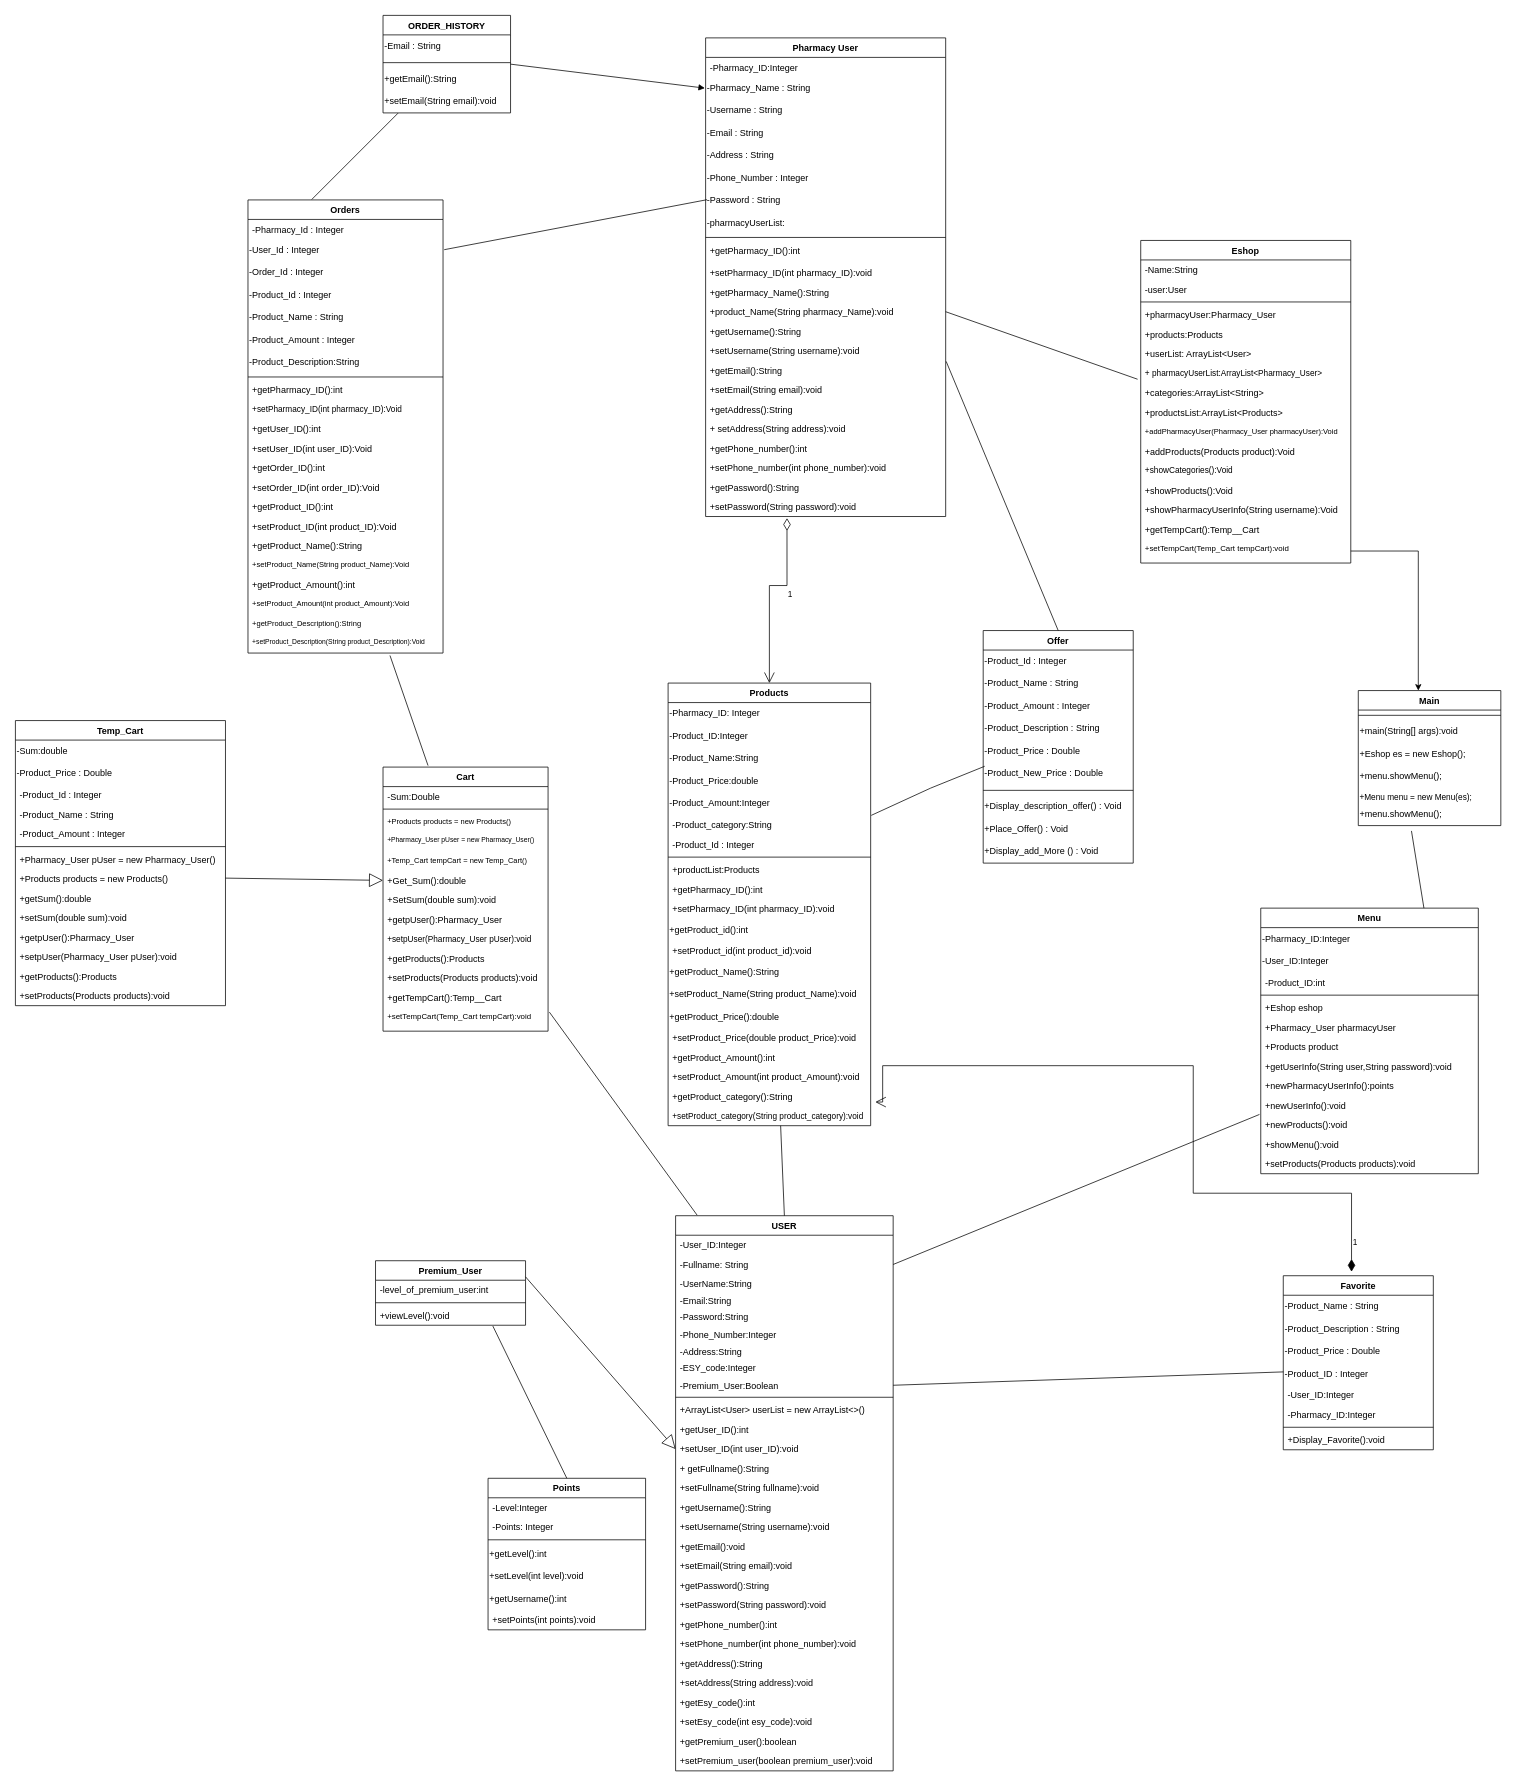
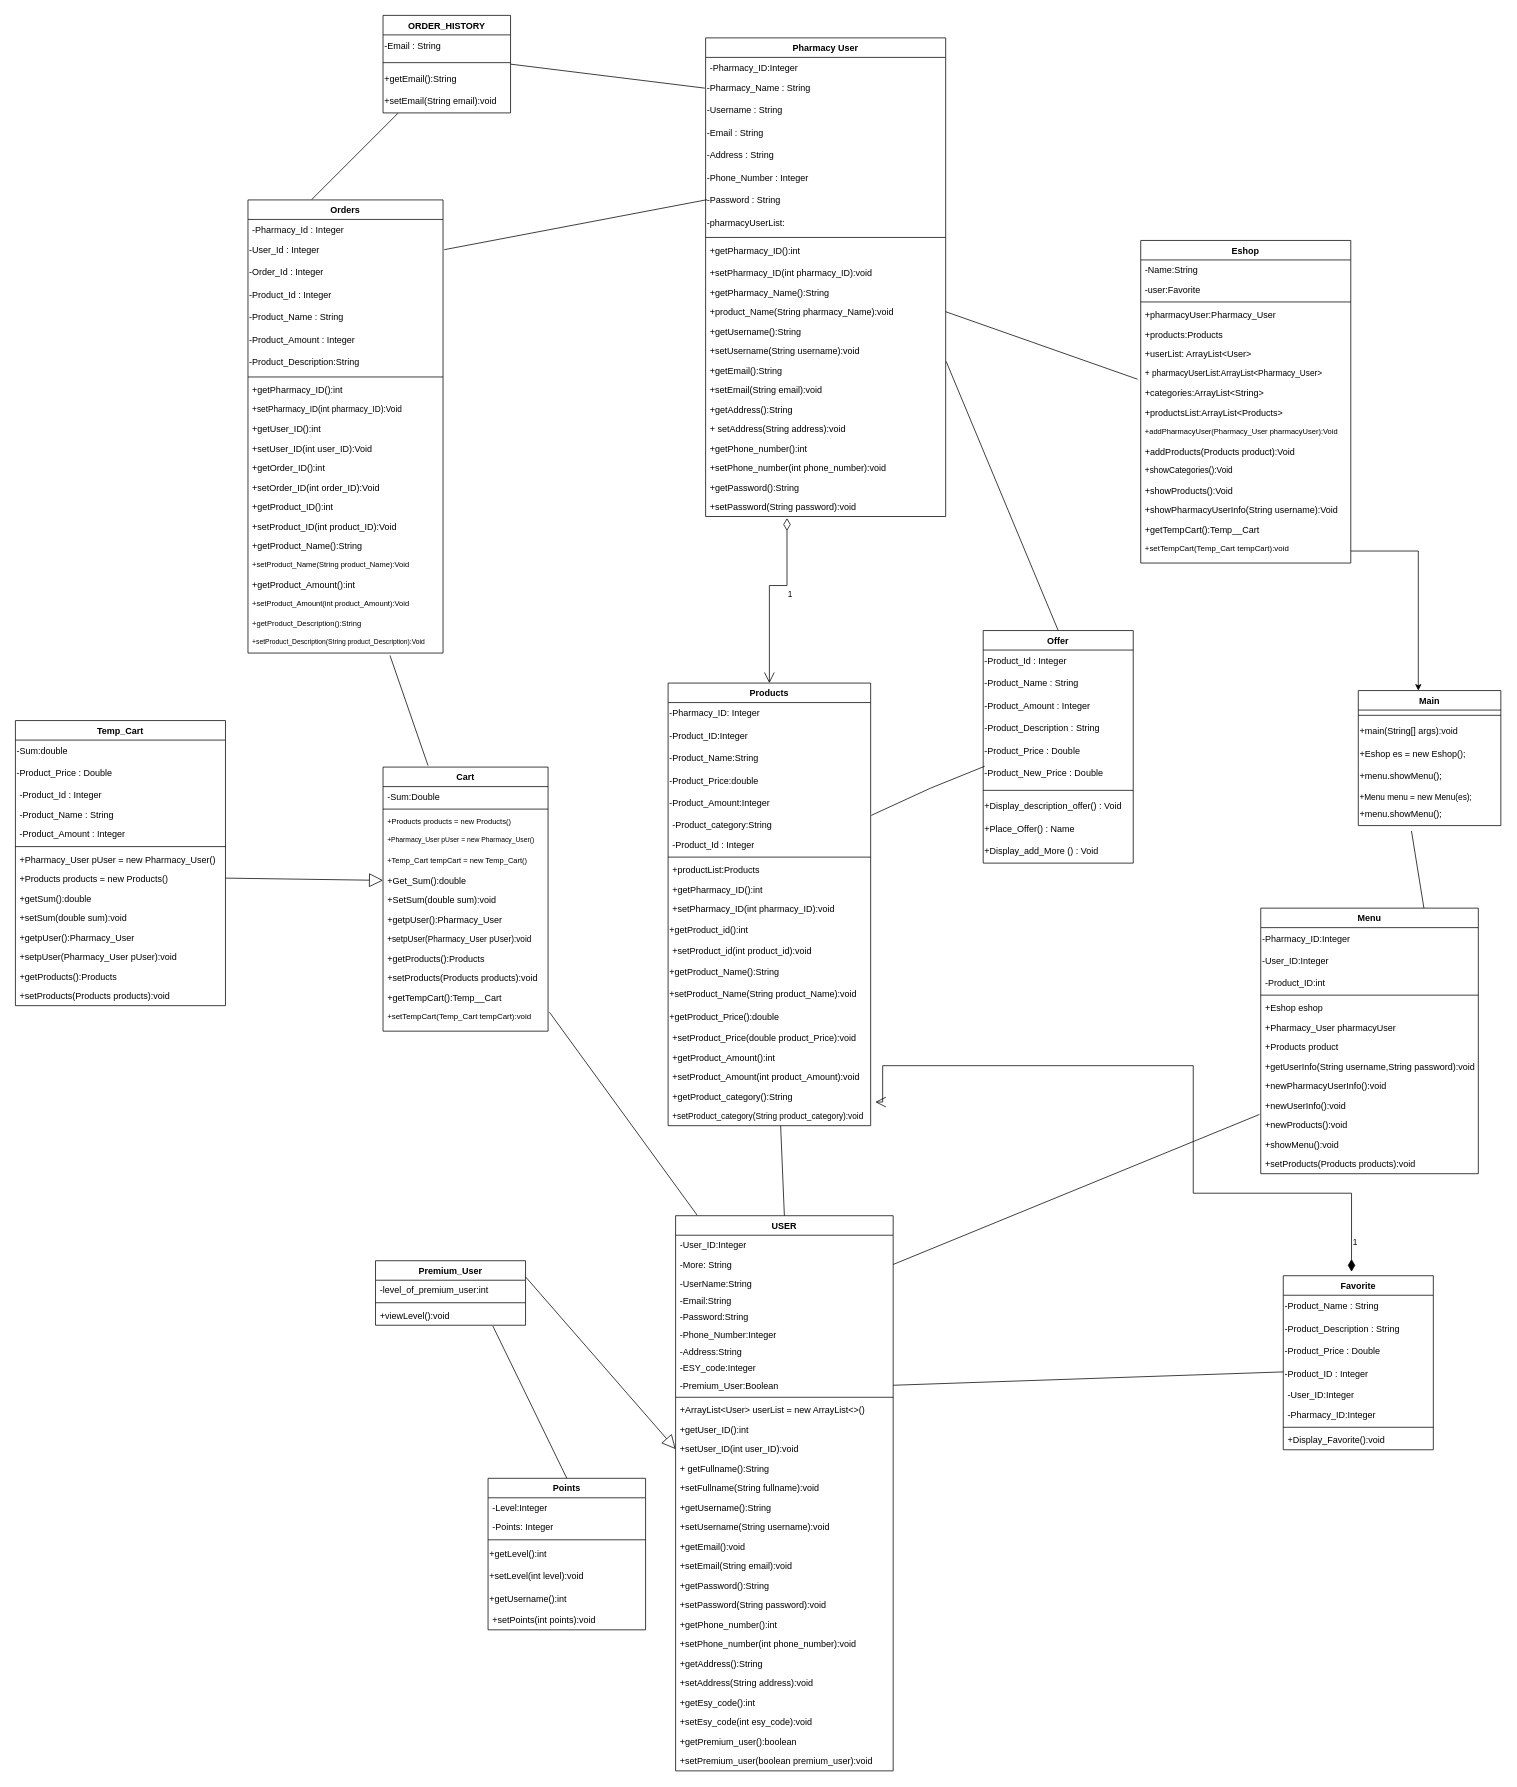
(697, 87) -> (699, 87)
(1169, 290) -> (1177, 290)
(1031, 829) -> (1033, 829)
(1372, 1067) -> (1382, 1067)
(1335, 1086) -> (1330, 1086)
(716, 1265) -> (709, 1265)
